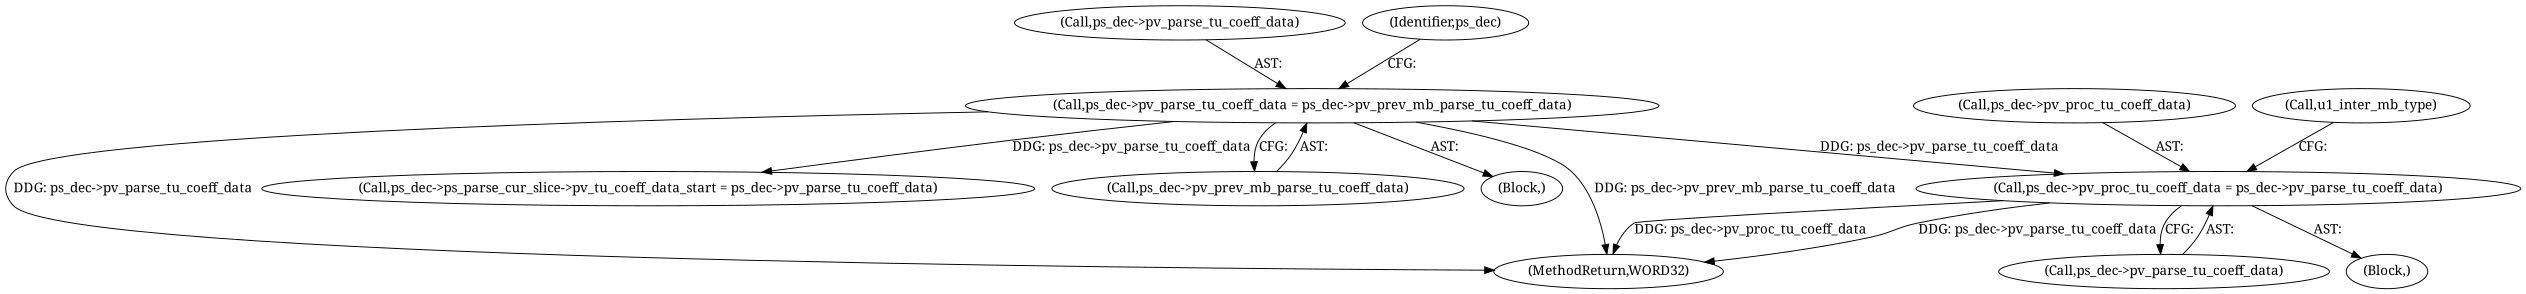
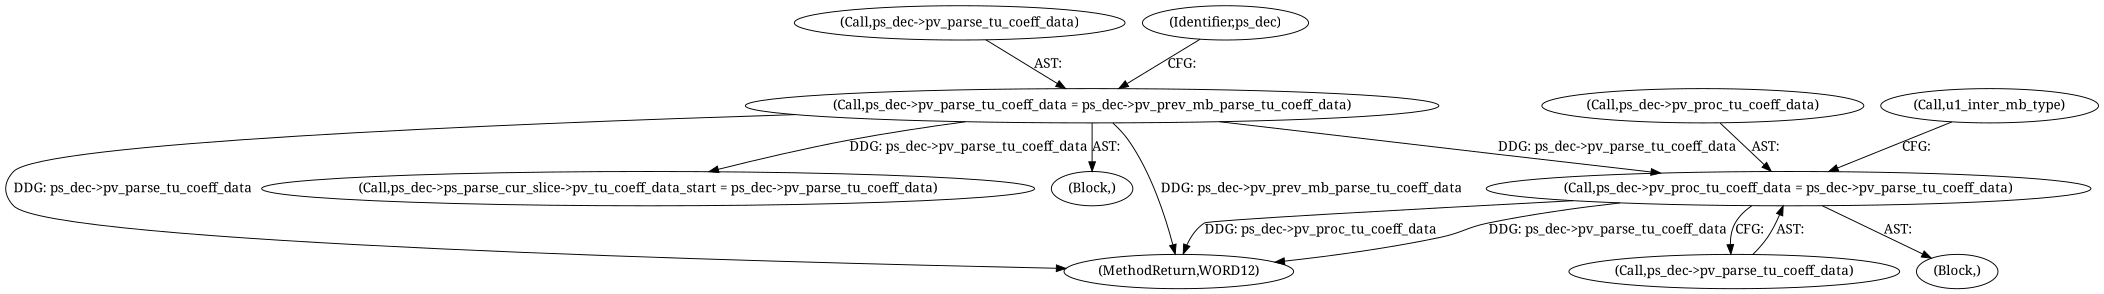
(1258, 189) -> none
(1609, 272) -> (1179, 272)
